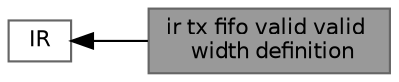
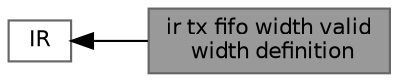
(269, 41) -> (269, 41)
